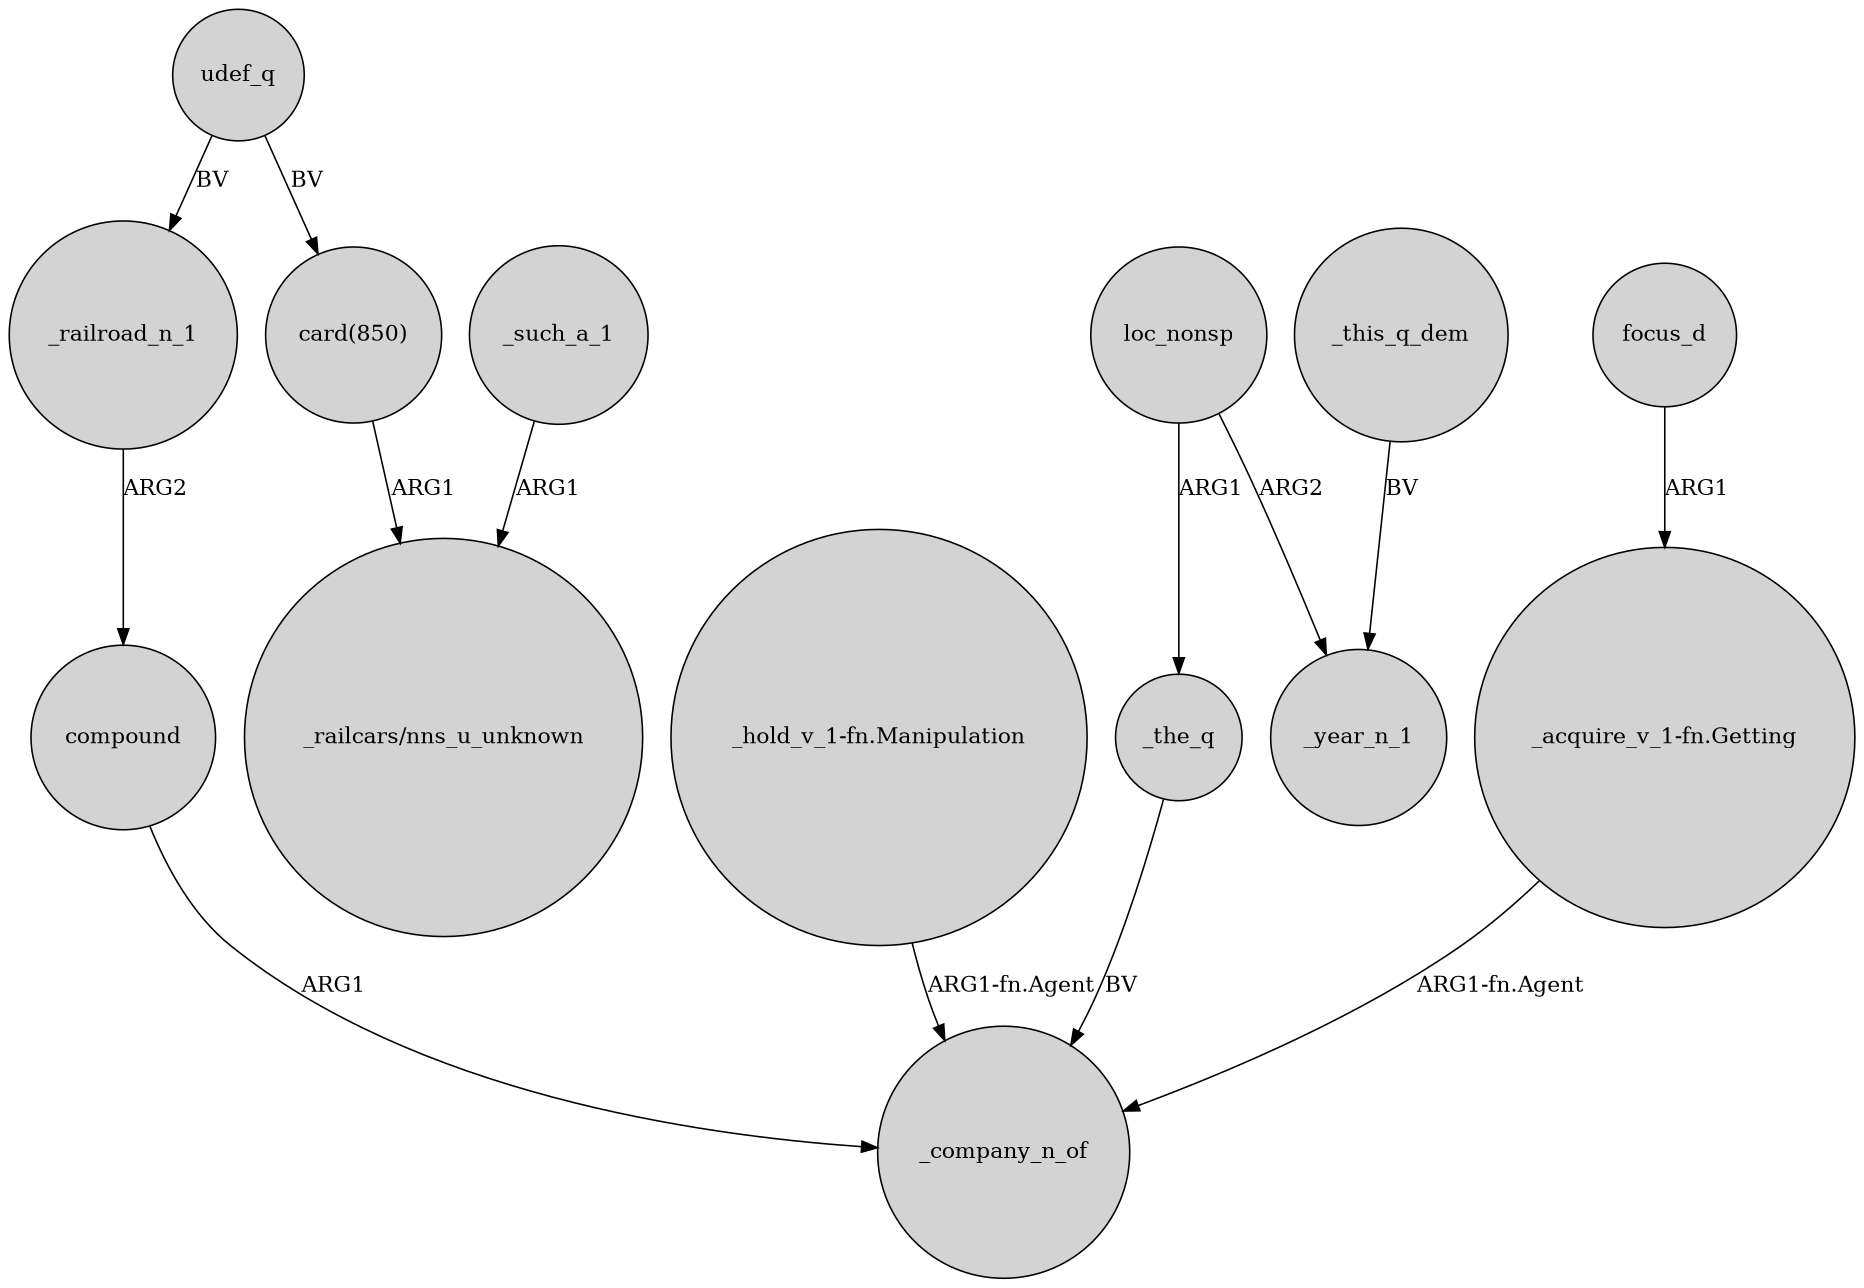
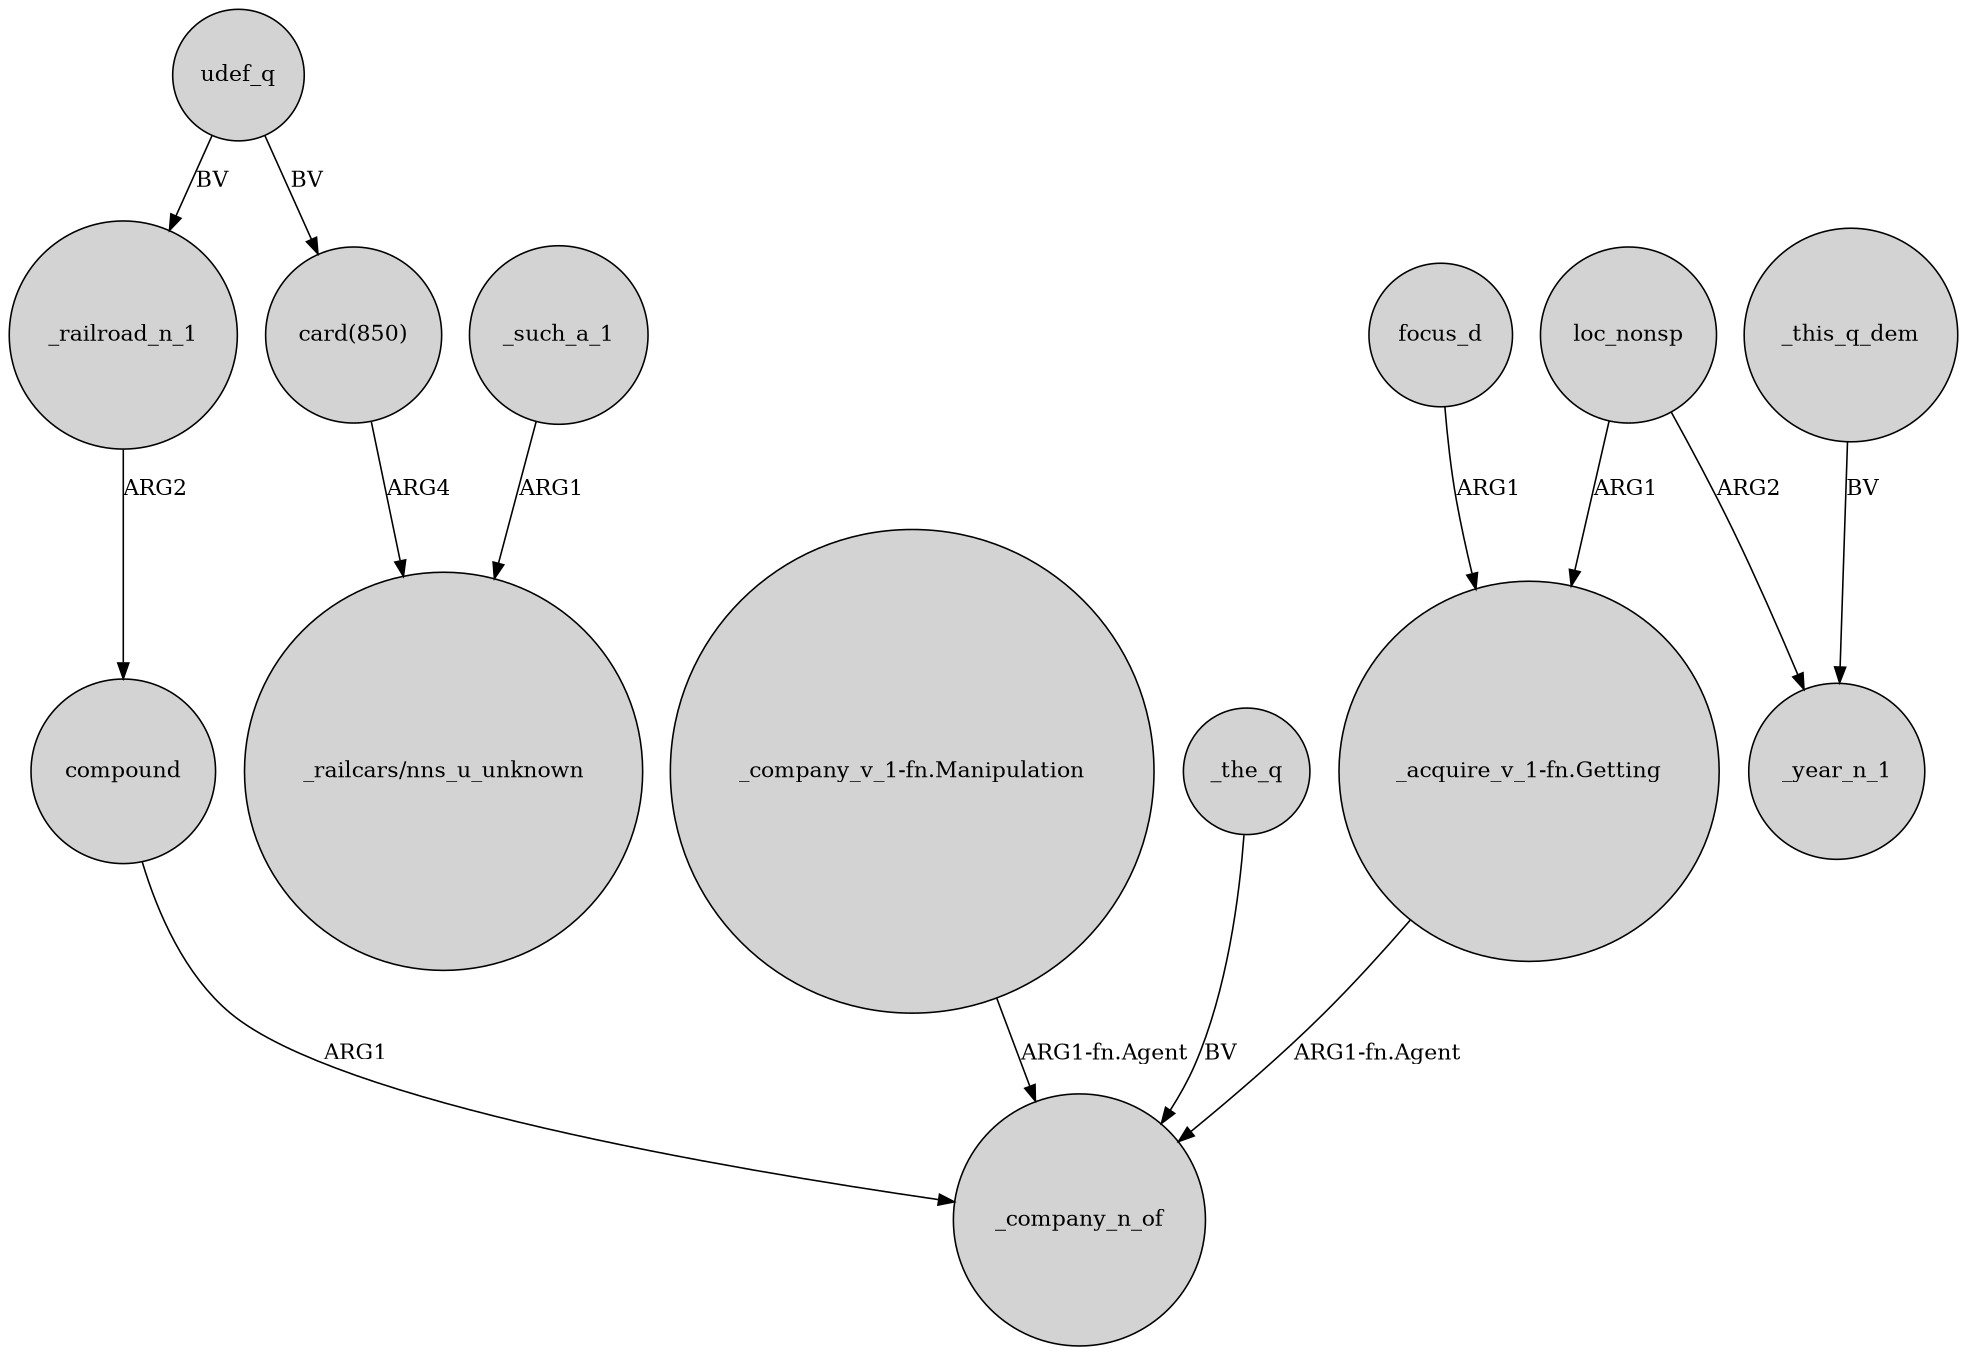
(424, 489) -> (419, 489)
(1179, 540) -> (1592, 496)
(879, 737) -> (912, 771)
